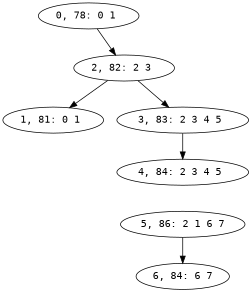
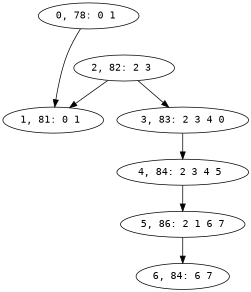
(104, 39) -> (64, 63)
(183, 120) -> (183, 120)
none -> (183, 195)
